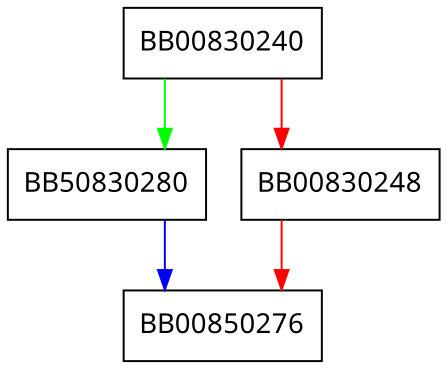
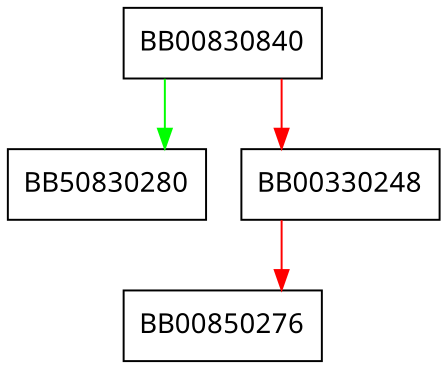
(223, 43) -> (223, 43)
(340, 184) -> (340, 184)
(165, 245) -> none
